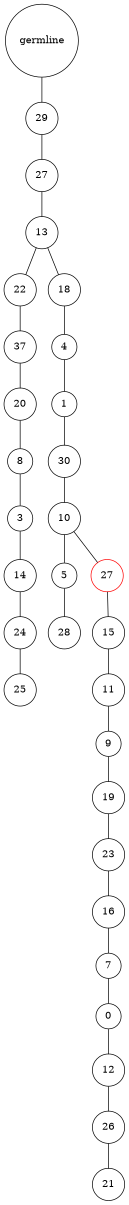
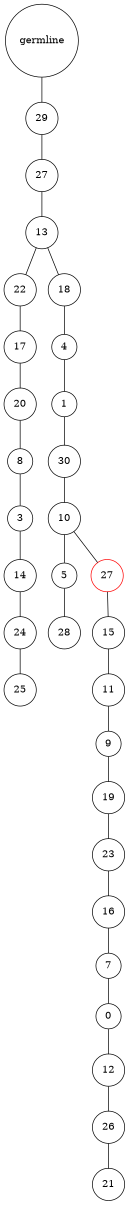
(20, 347) -> (20, 347)
